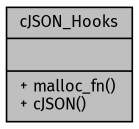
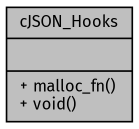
(53, 105) -> (48, 105)
